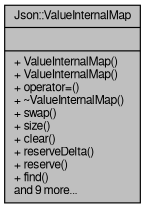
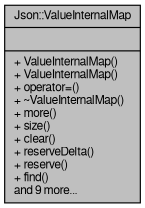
(36, 113) -> (36, 113)
